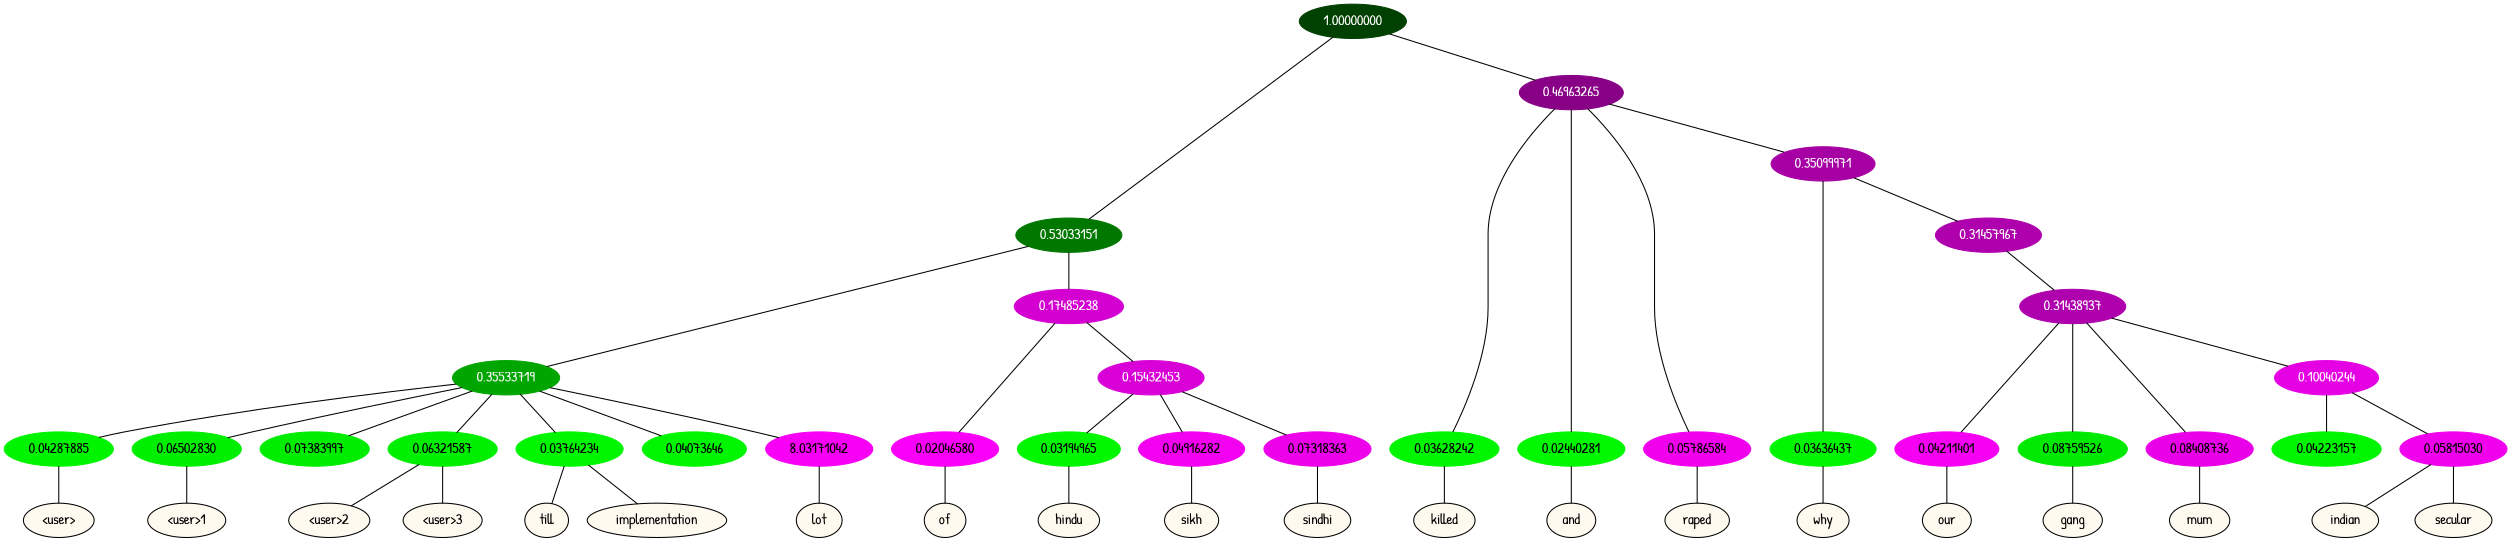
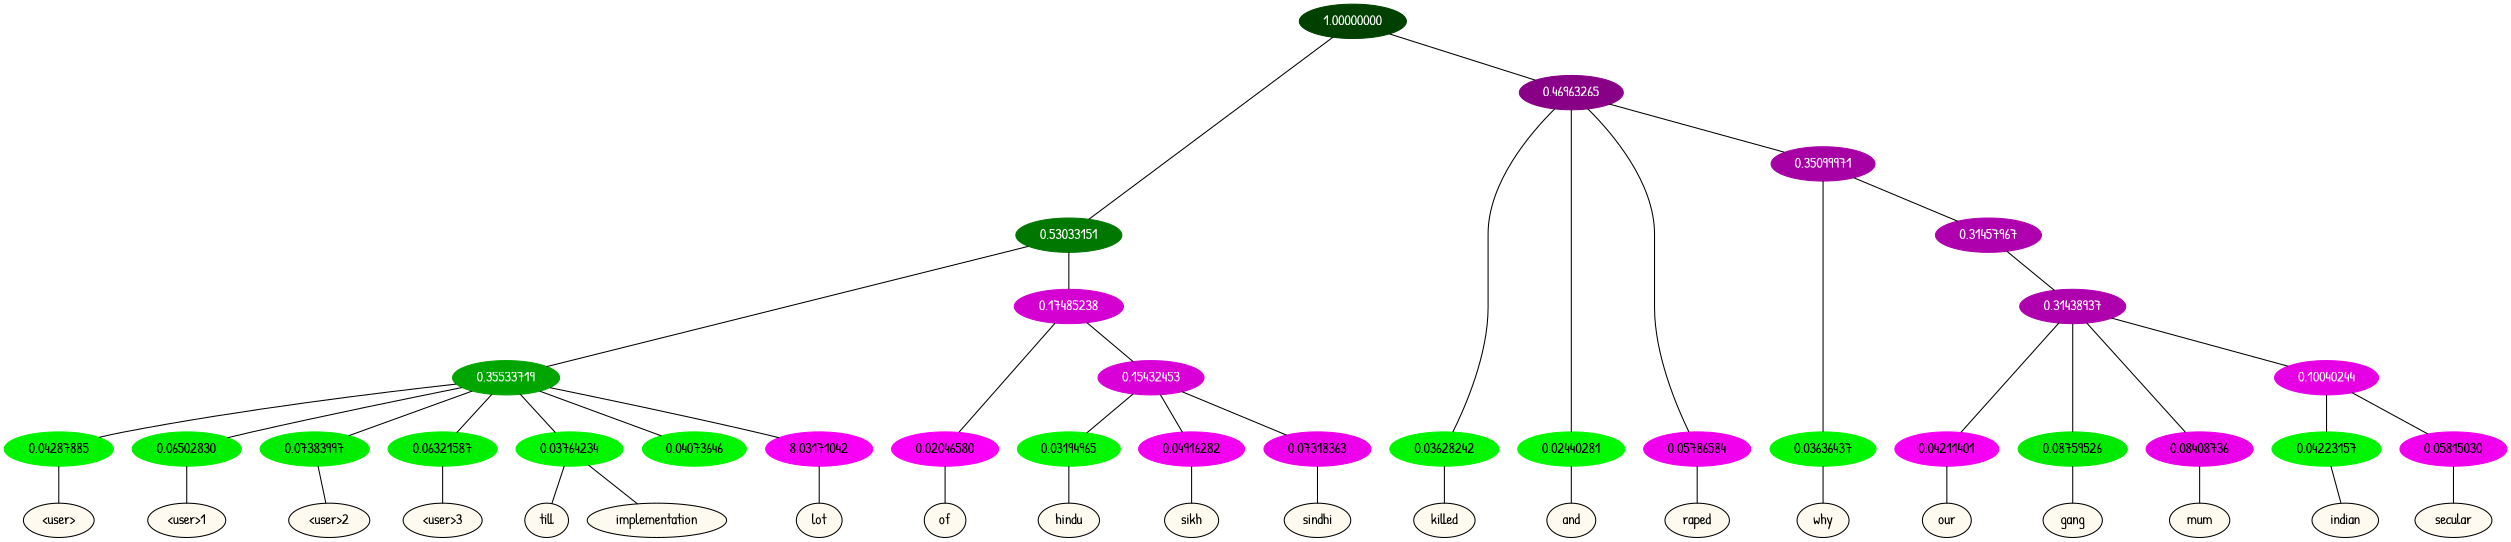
(385, 485) -> (322, 485)
(2398, 486) -> (2336, 485)
